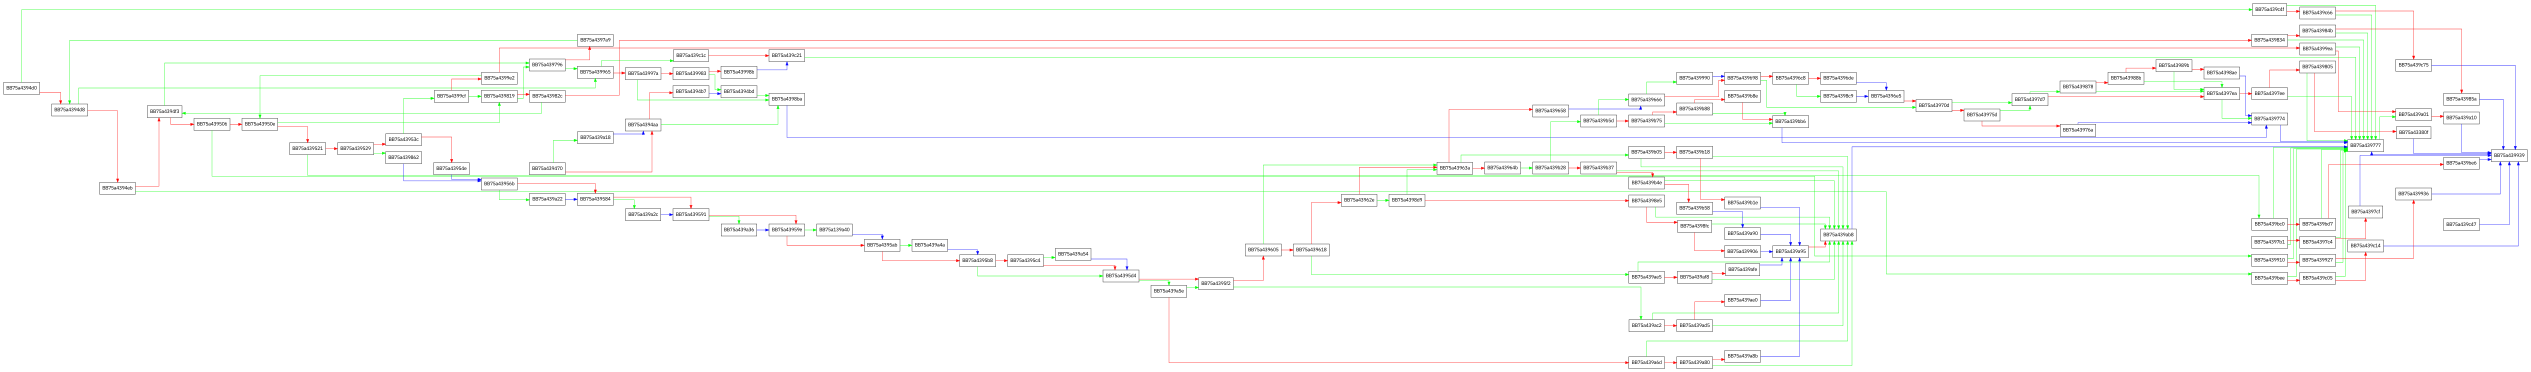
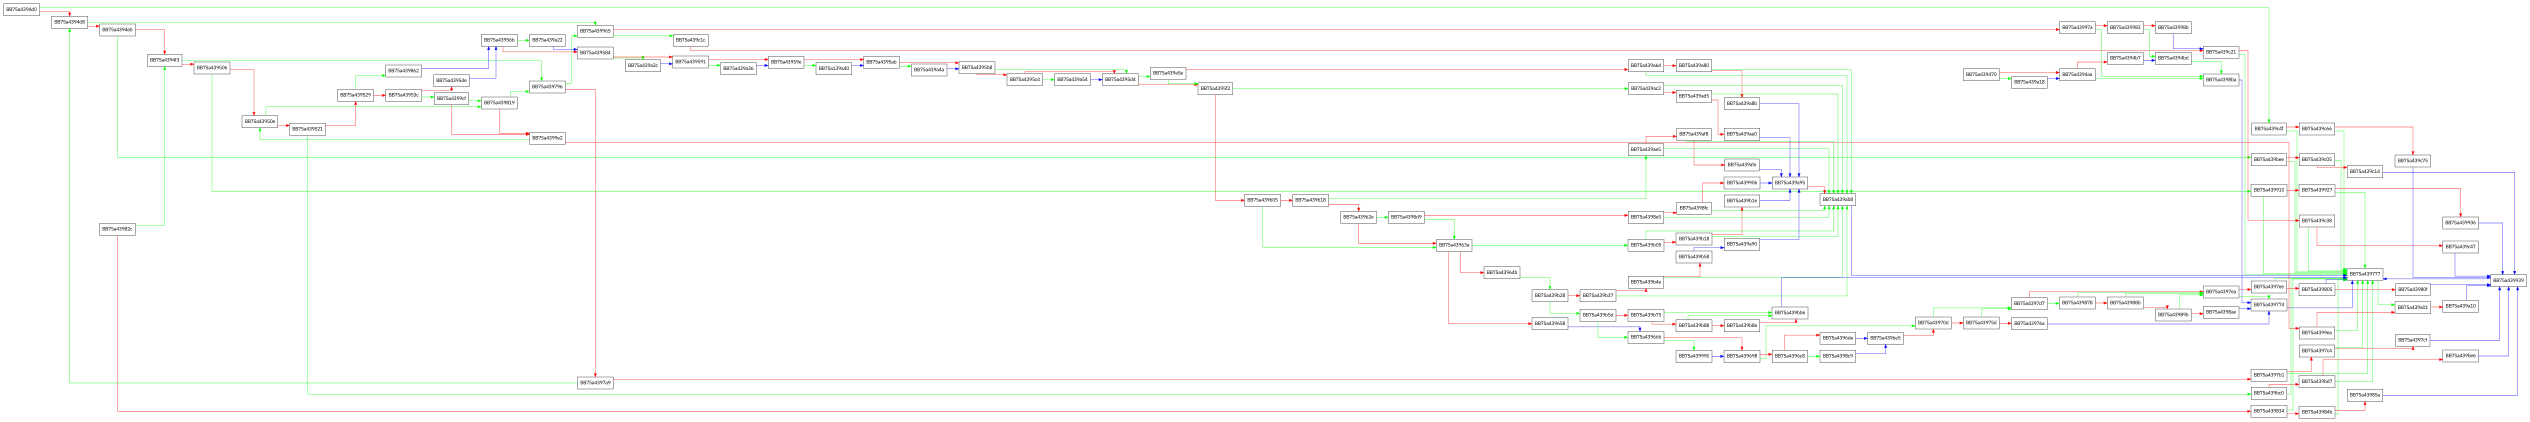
(521, 94) -> (499, 132)
(2307, 125) -> (2333, 279)
(2414, 133) -> (2413, 290)
none -> (2317, 221)
none -> (1430, 379)
